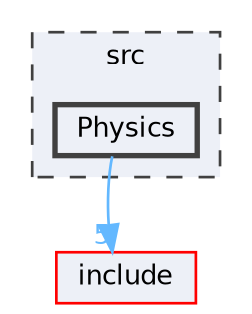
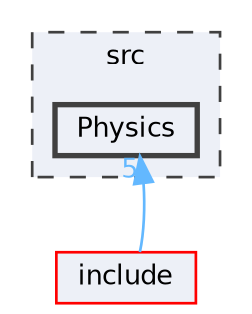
(108, 194) -> (144, 218)
